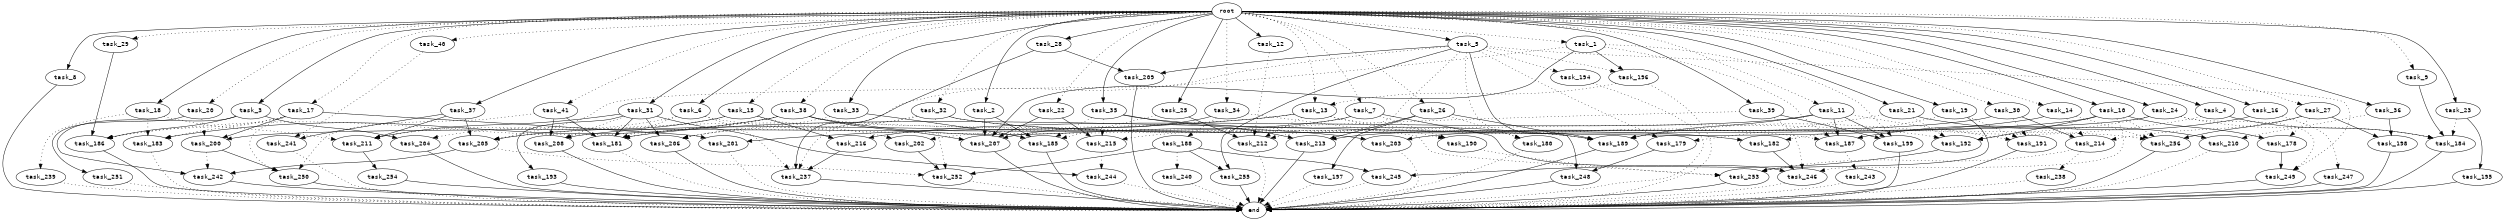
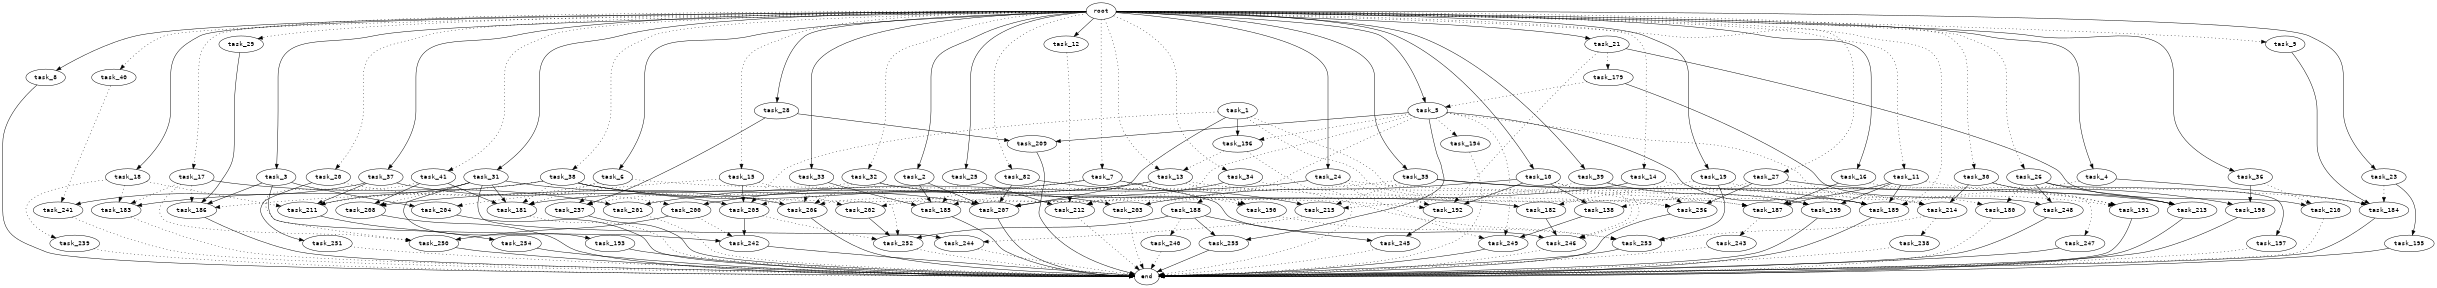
(1402, 27) -> (1856, 35)
(1565, 95) -> (1519, 94)
(1052, 111) -> (1017, 177)
(256, 126) -> none
(852, 144) -> none
(2282, 144) -> (1599, 210)
